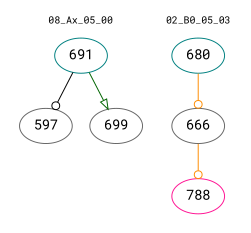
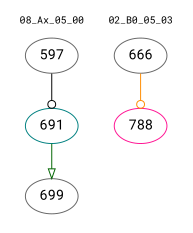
(198, 56) -> none
(65, 87) -> (52, 87)
